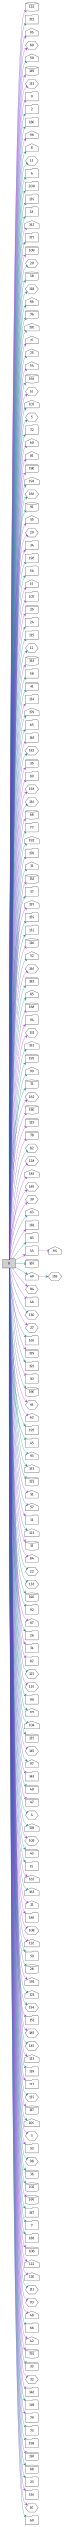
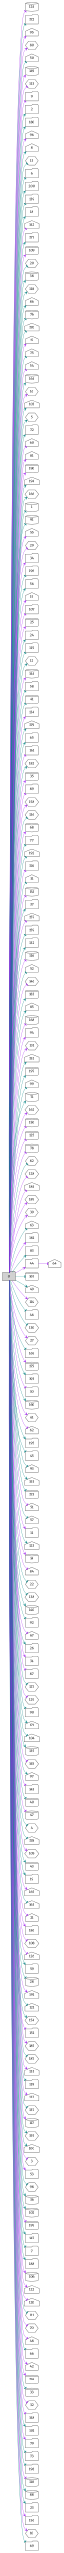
none -> (32, 507)
(42, 1277) -> (13, 1706)
(17, 1283) -> (17, 1296)
(32, 2085) -> (32, 2097)
